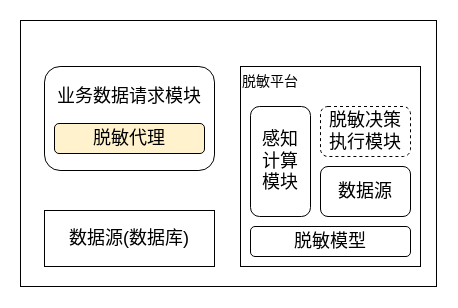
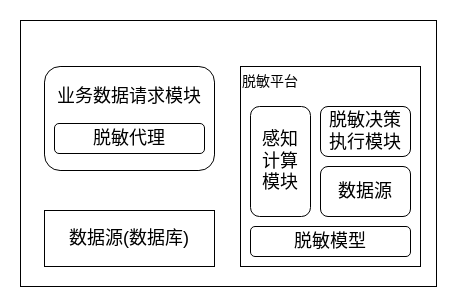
(366, 132) -> (366, 132)
(130, 139) -> (130, 139)
